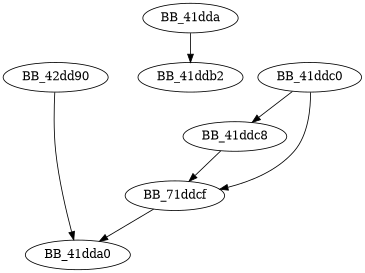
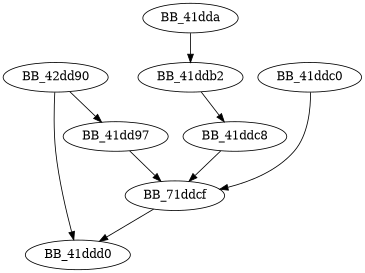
(276, 104) -> (210, 104)
none -> (116, 136)
(78, 255) -> (78, 255)
